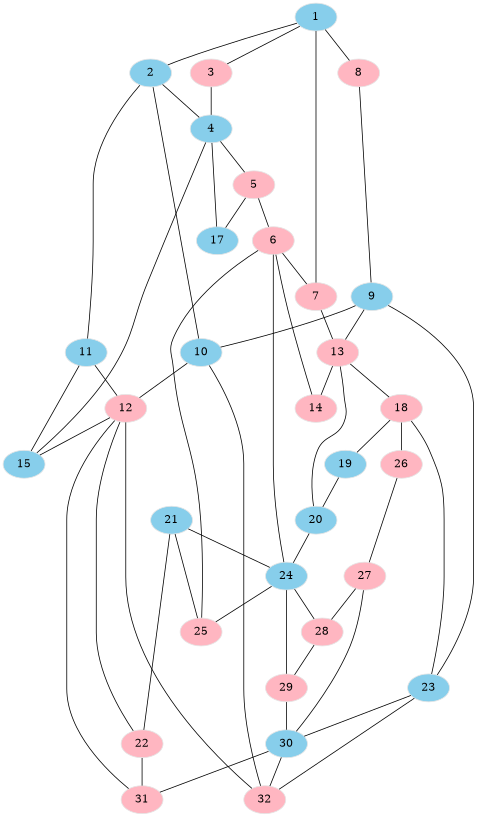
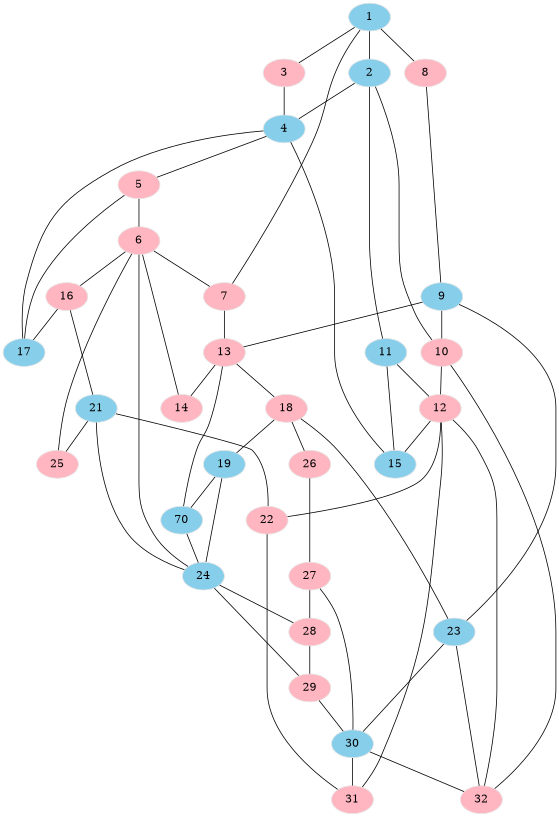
none -> (67, 297)
(201, 352) -> (442, 352)
(316, 520) -> (182, 520)
(249, 601) -> (214, 520)
